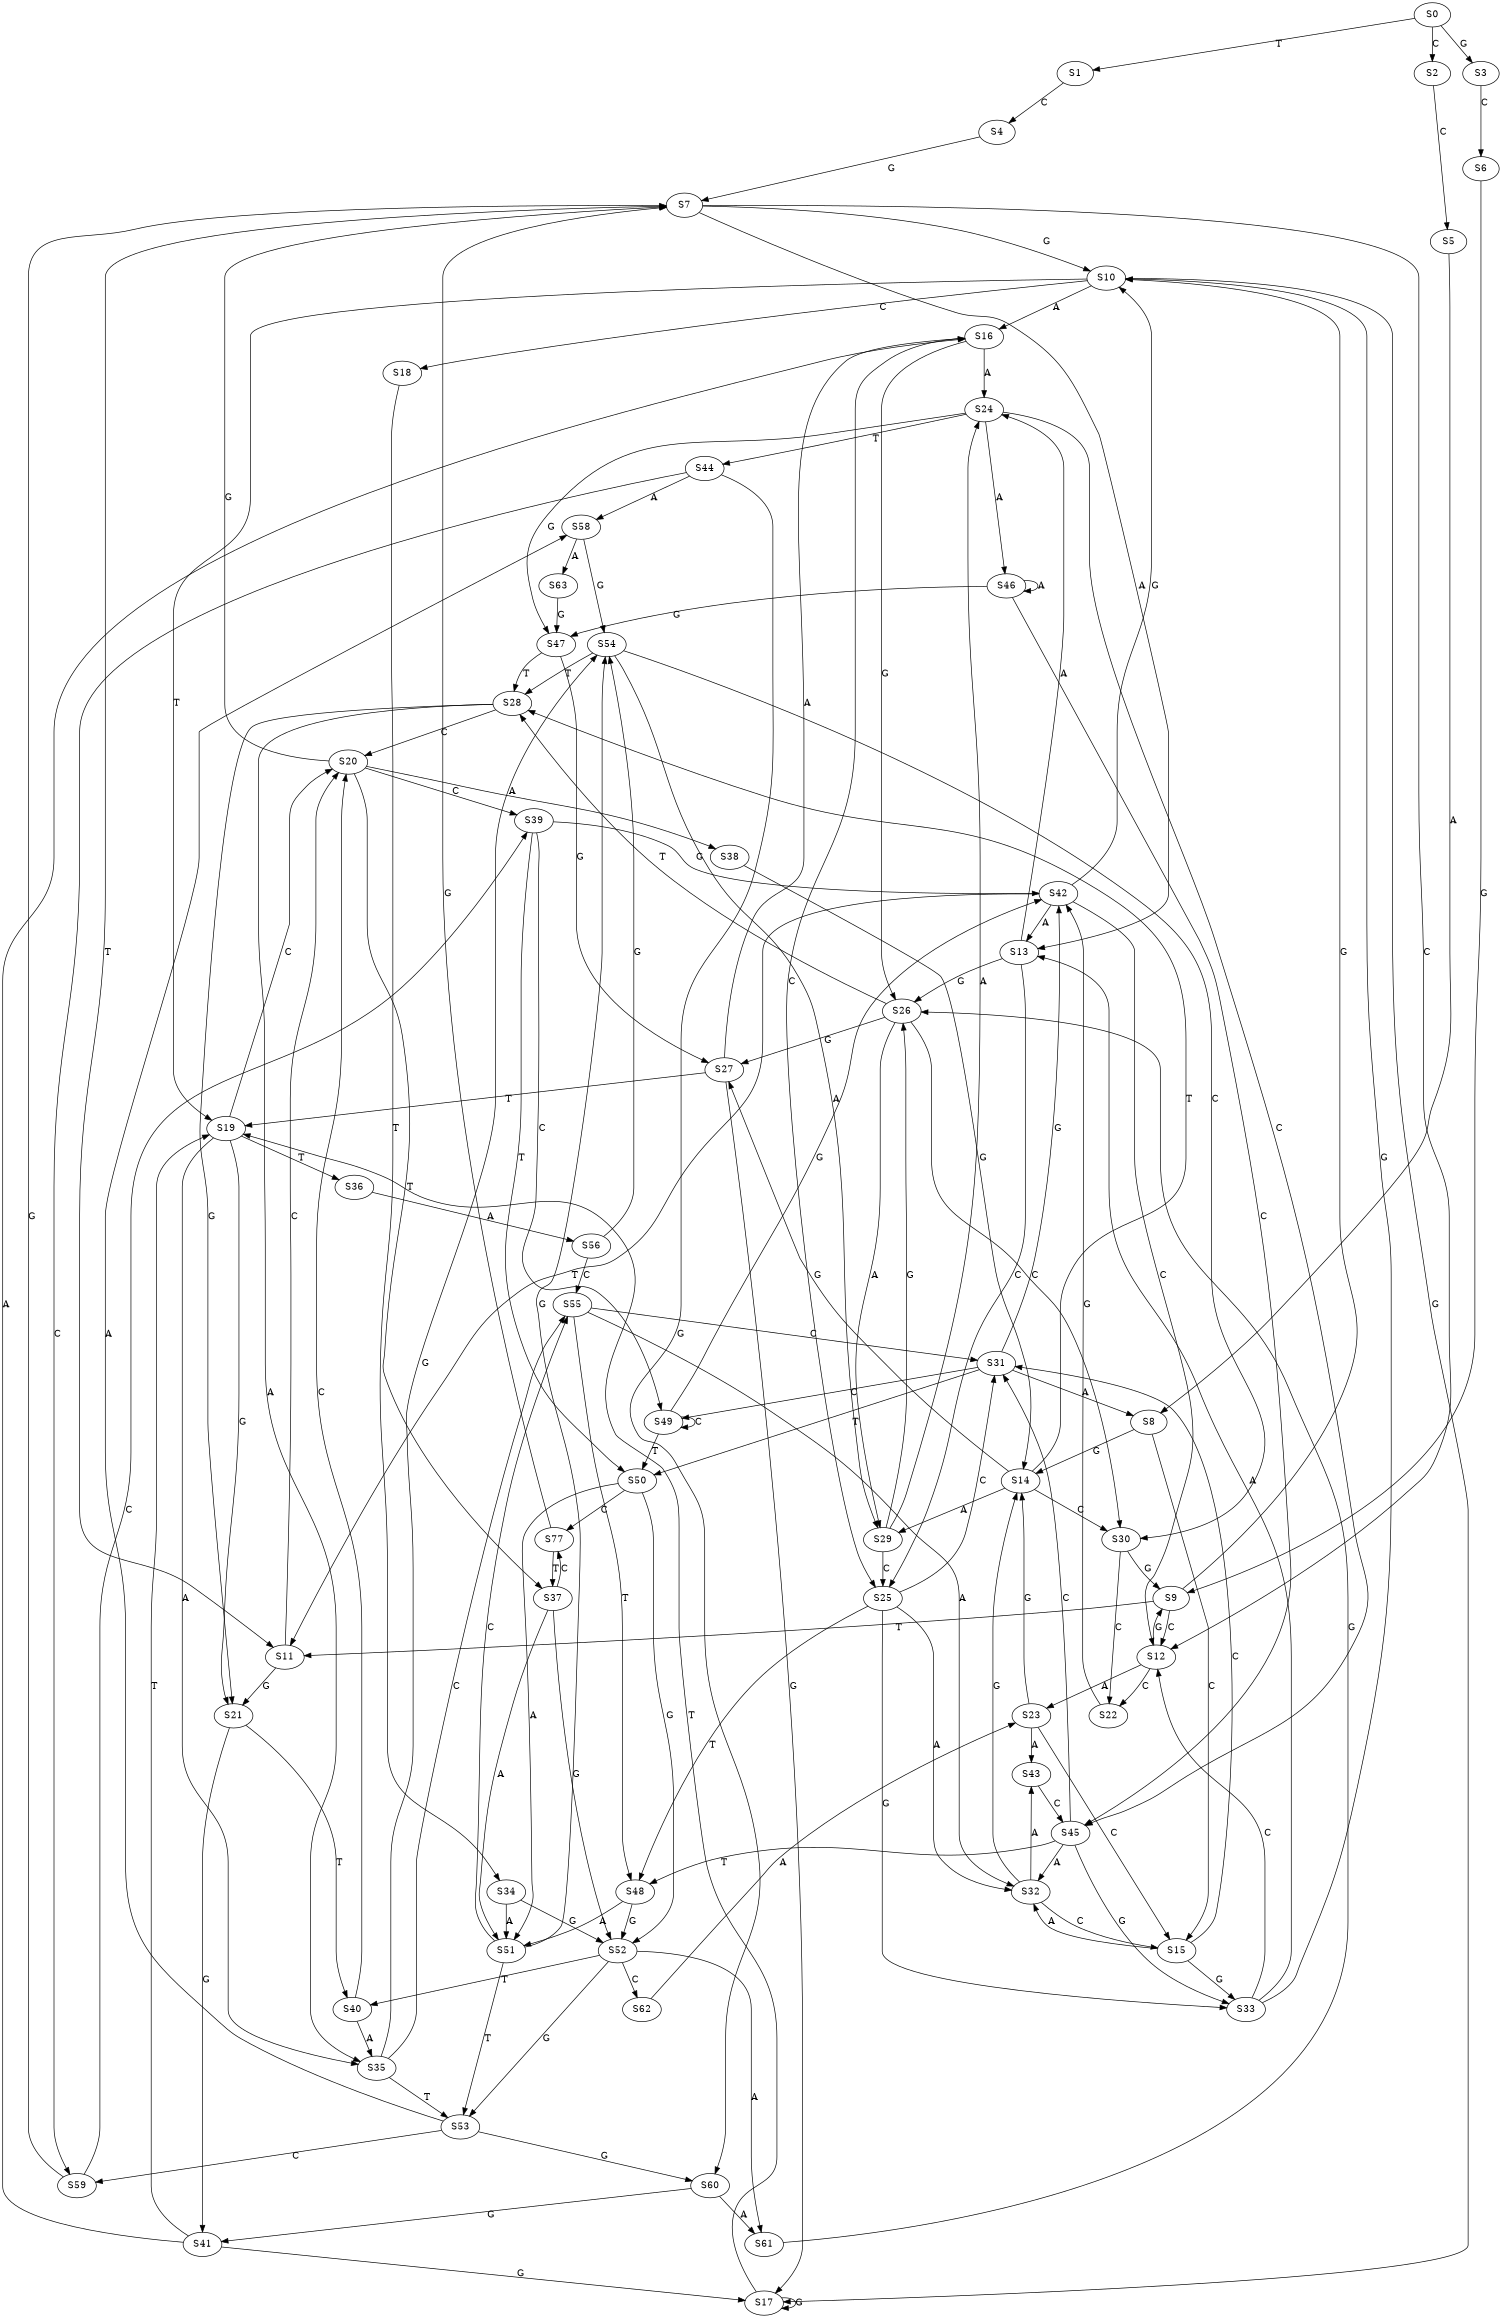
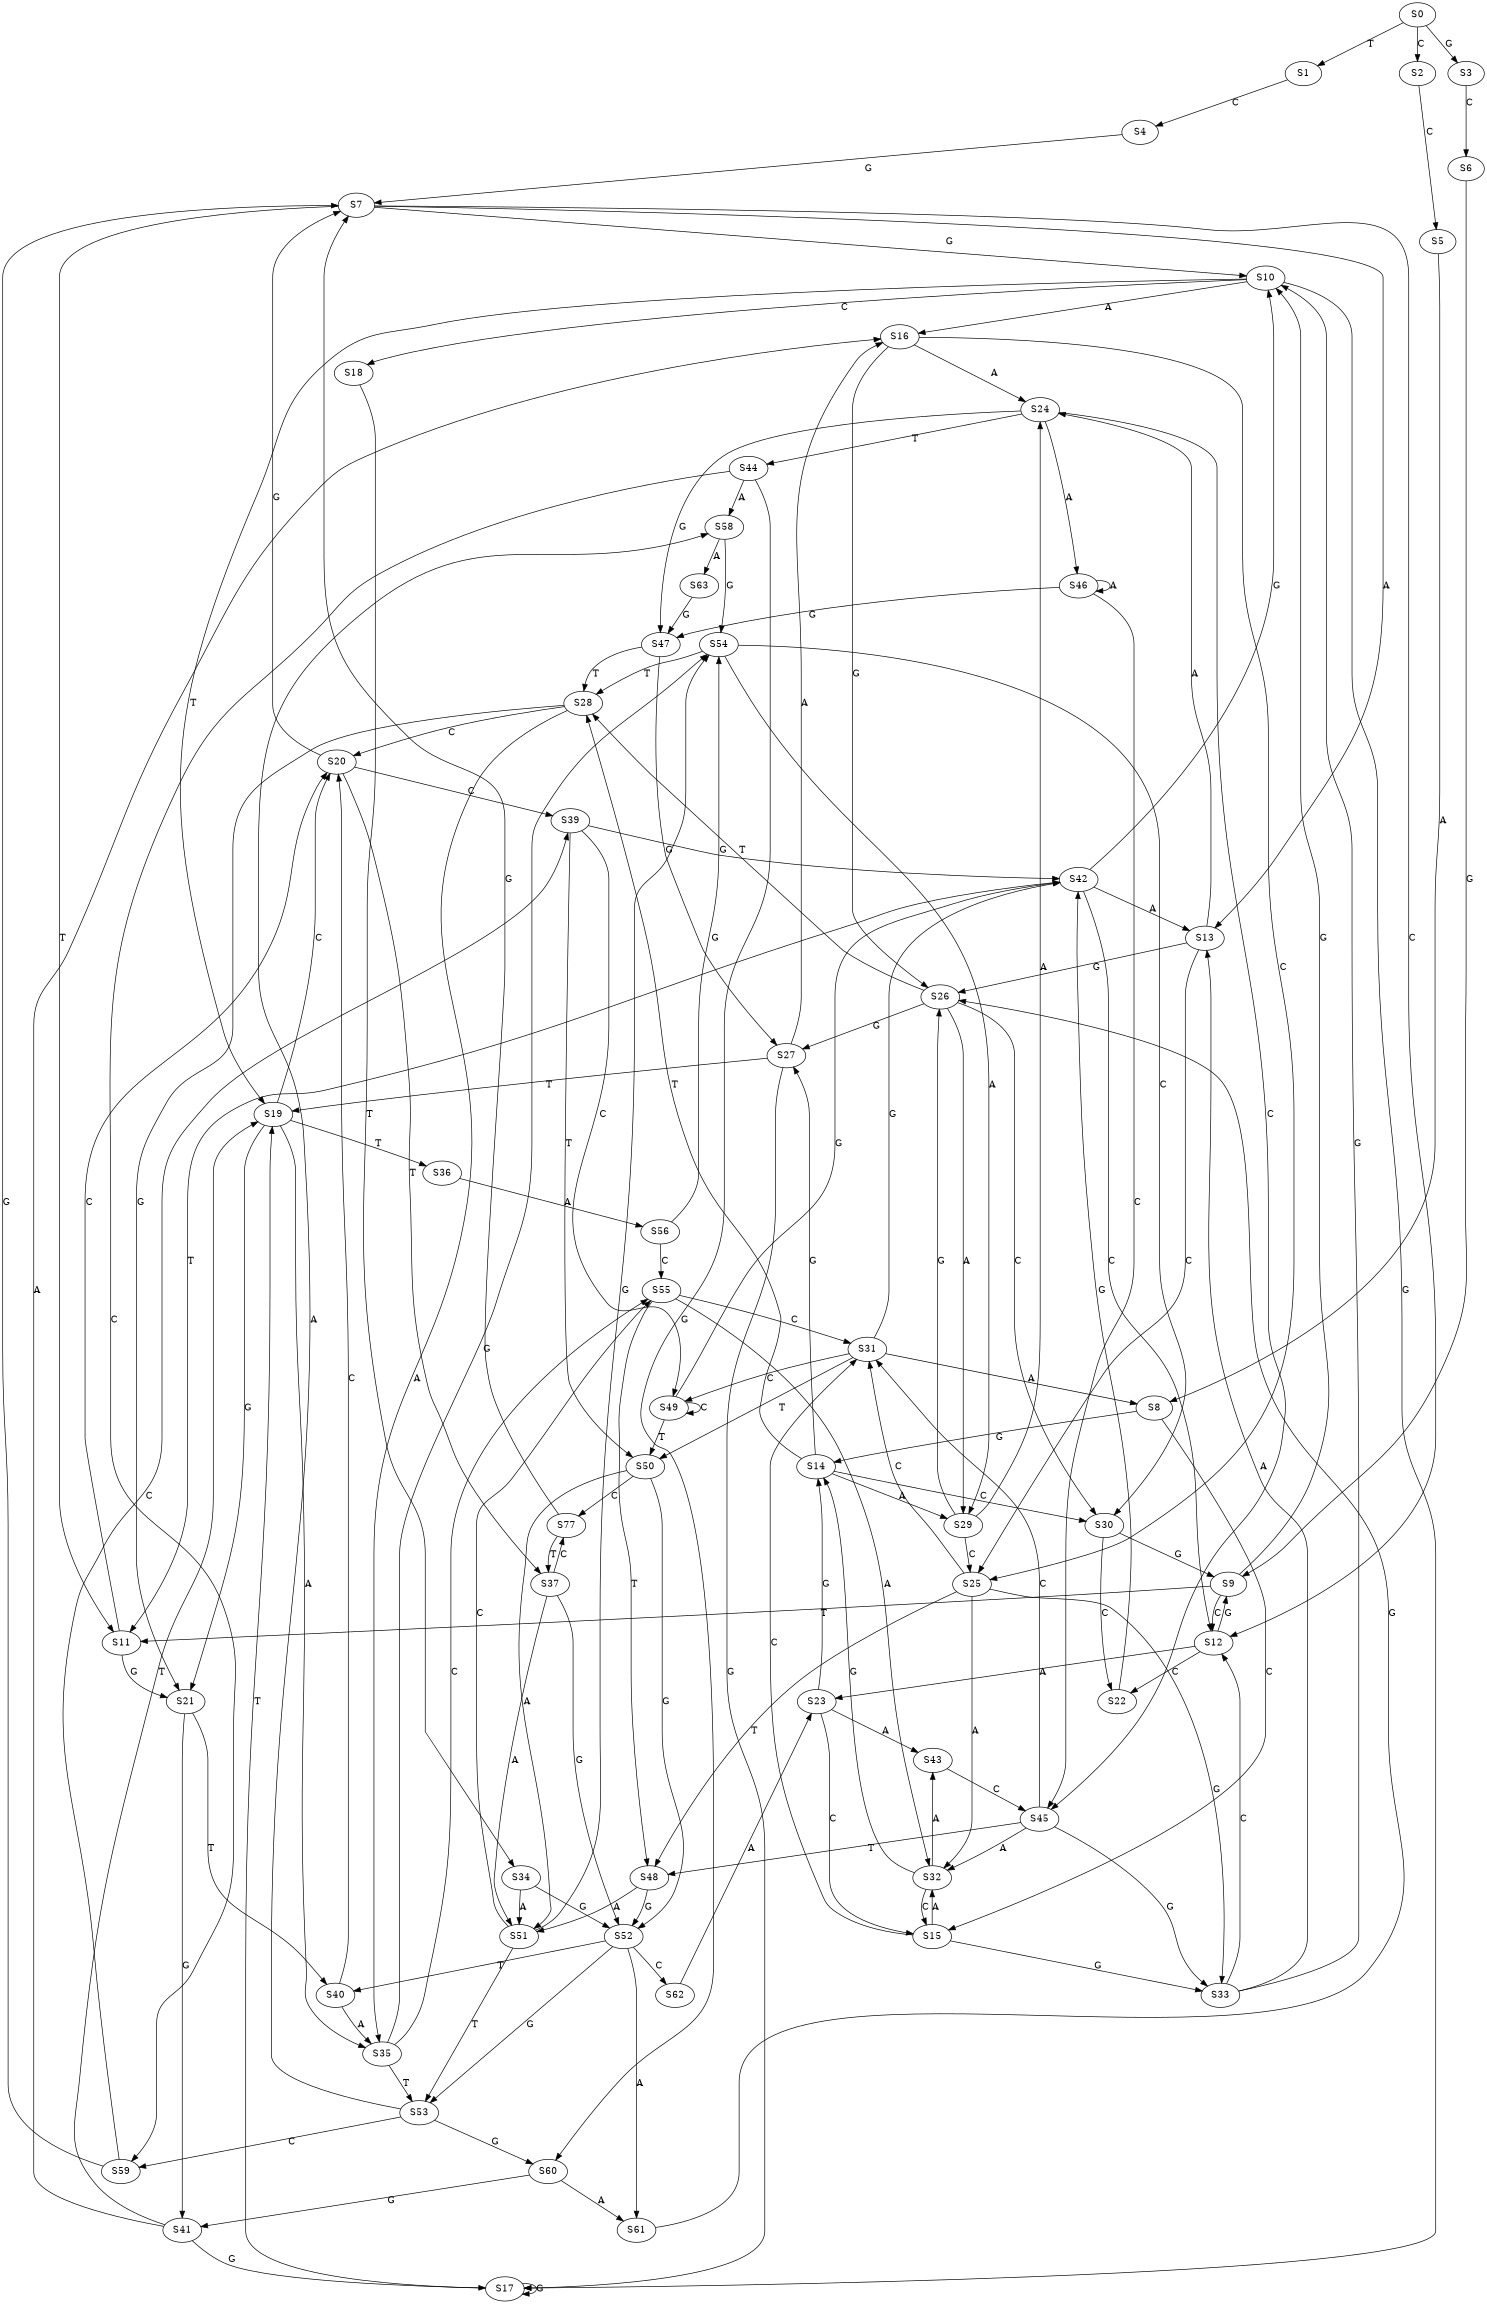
(730, 857) -> none
